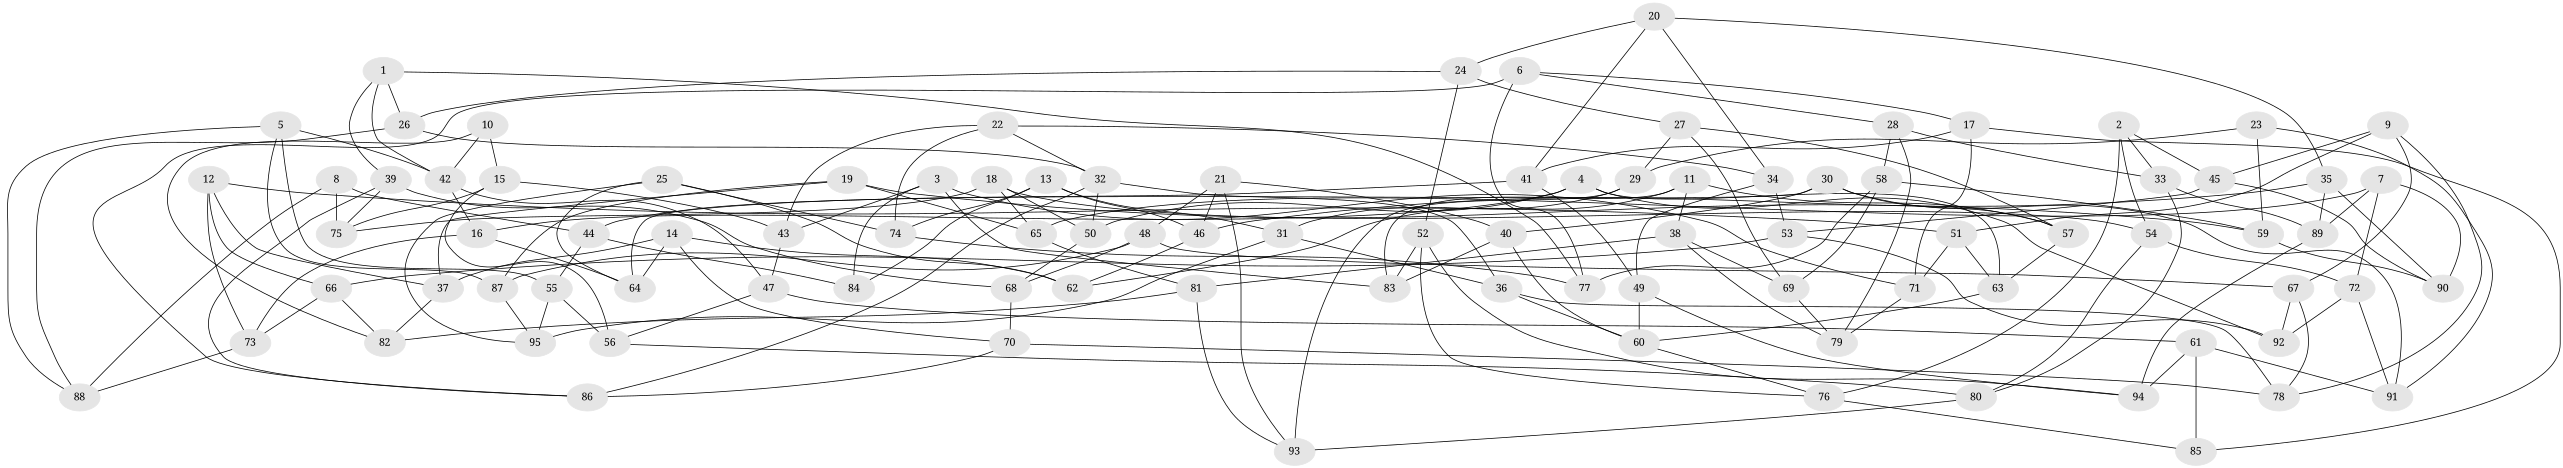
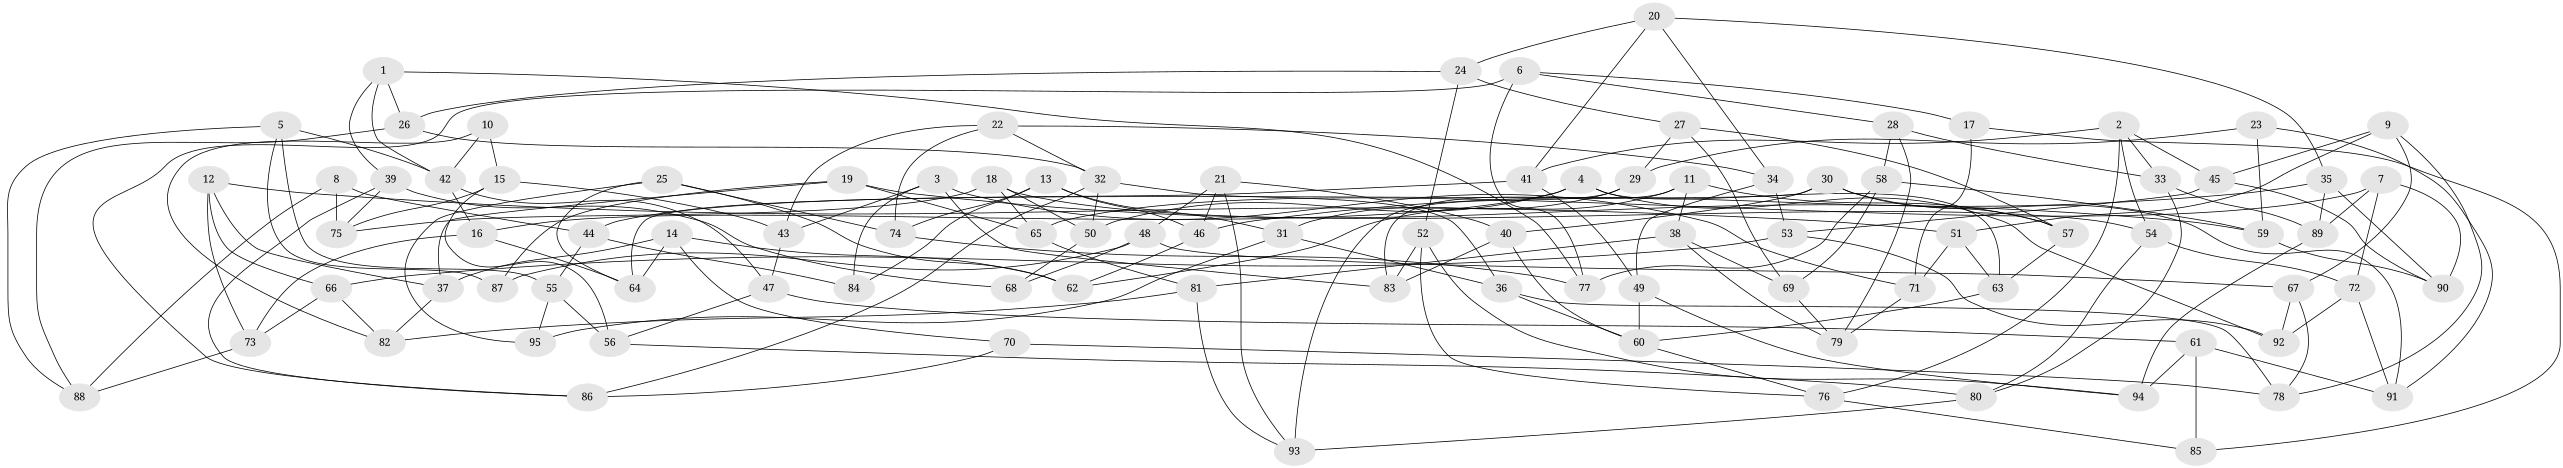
(1725, 147) -> (1735, 140)
(516, 316) -> none
(1010, 322) -> none
